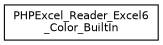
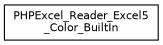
(81, 23) -> (81, 23)
